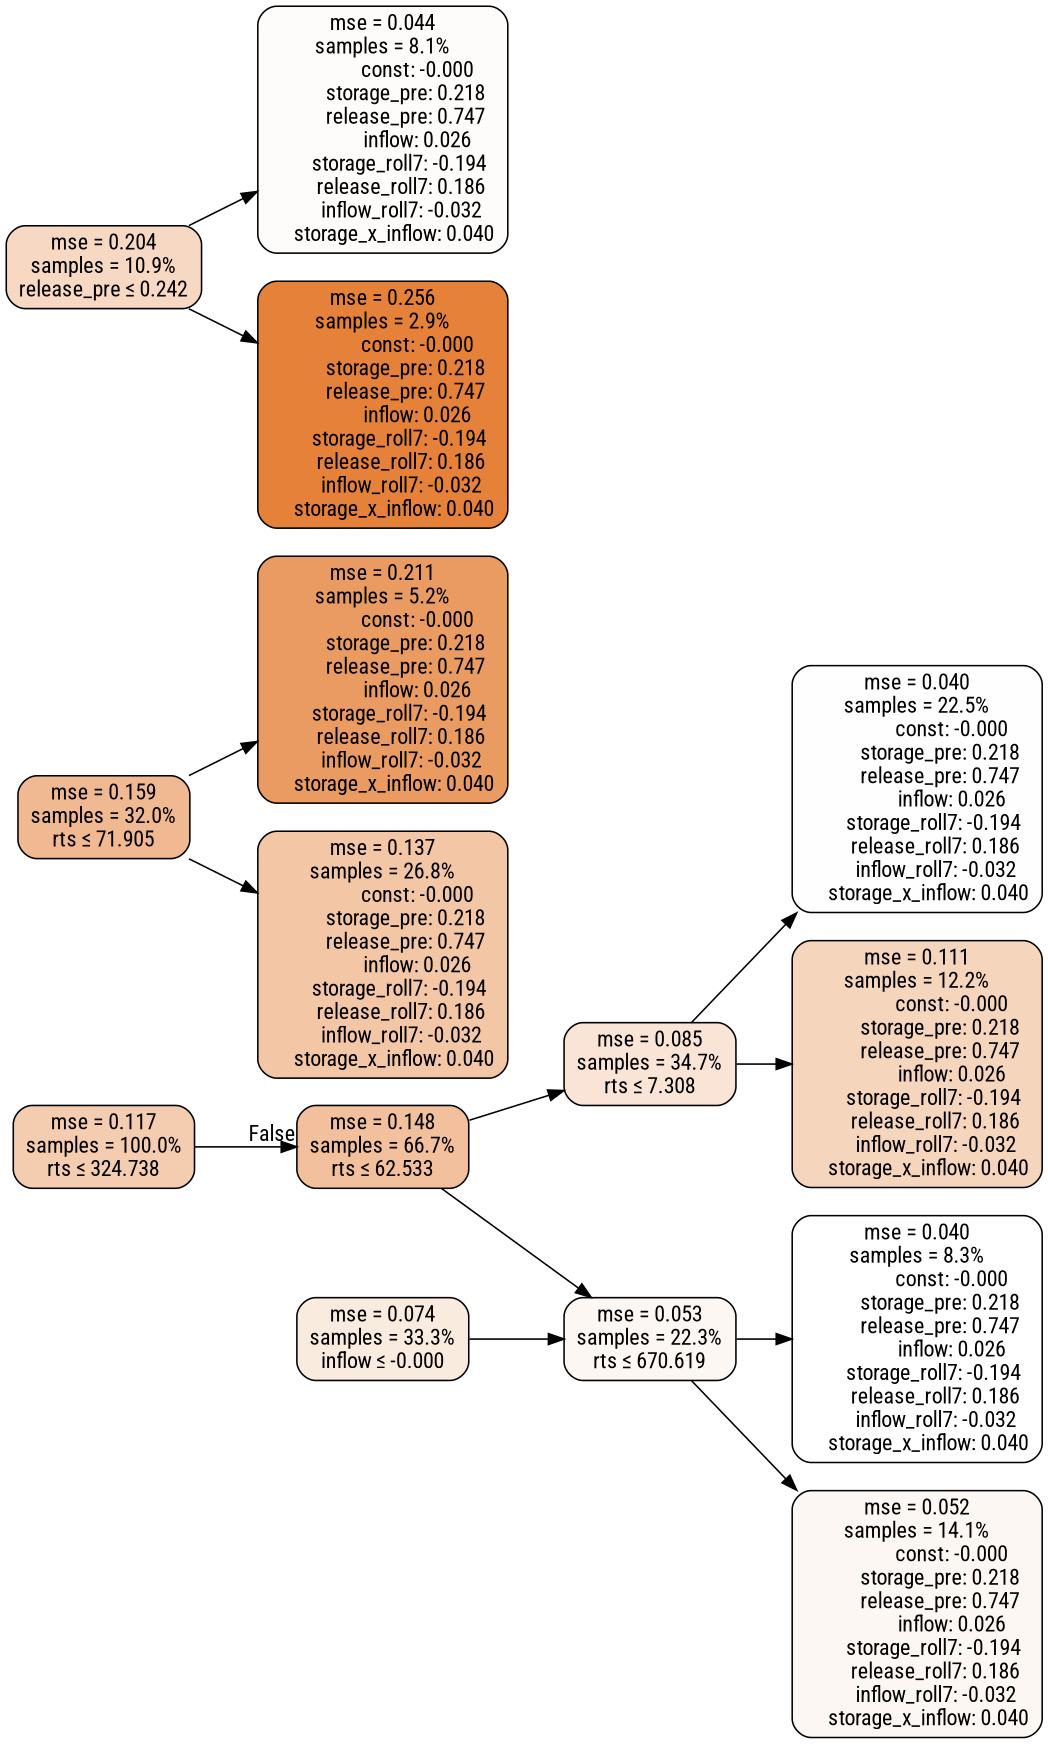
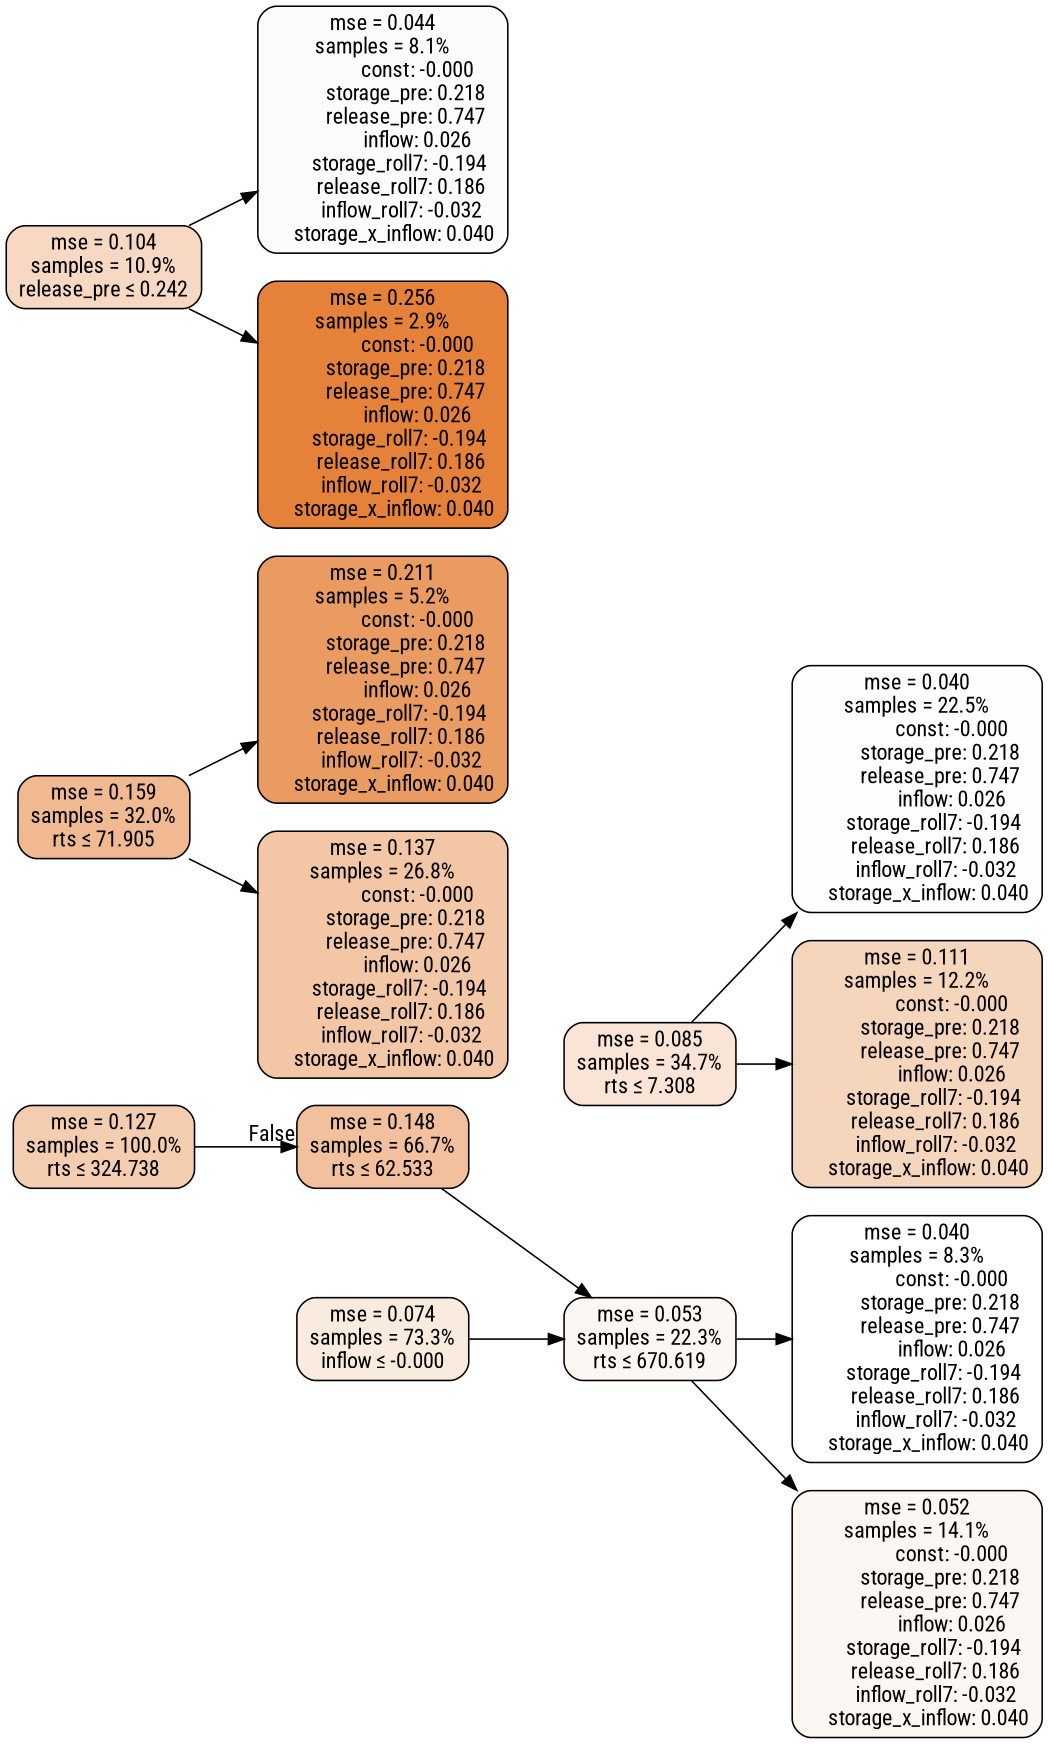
(104, 267) -> (104, 267)
(509, 1108) -> none
(104, 1147) -> (104, 1147)
(383, 1339) -> (383, 1339)
